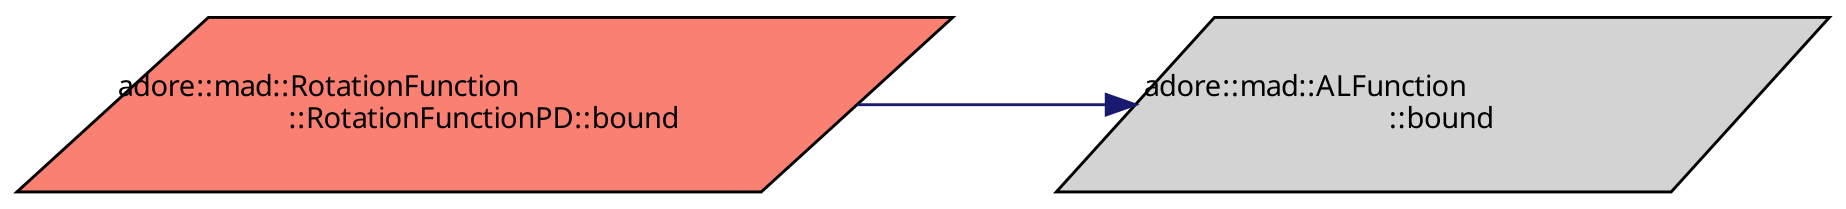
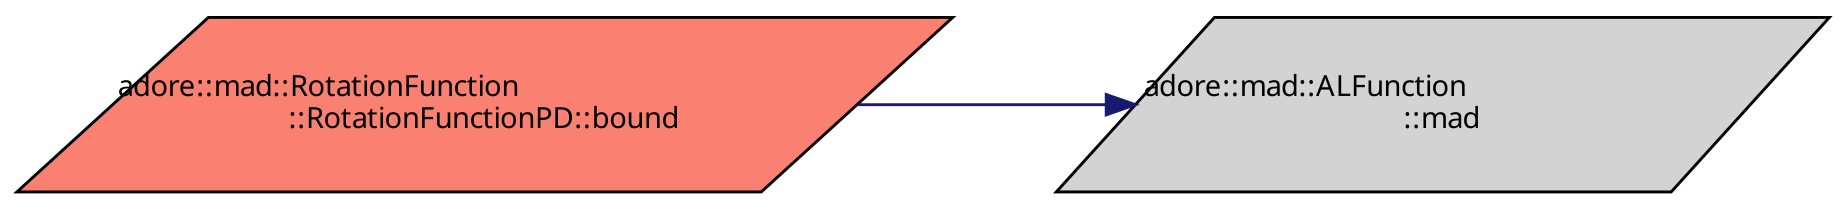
(1443, 105) -> (1443, 105)
